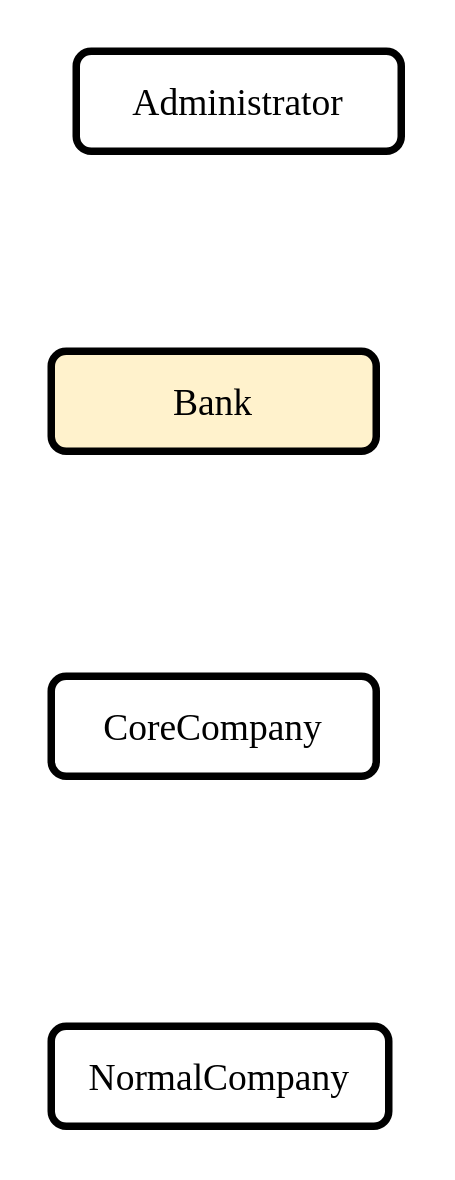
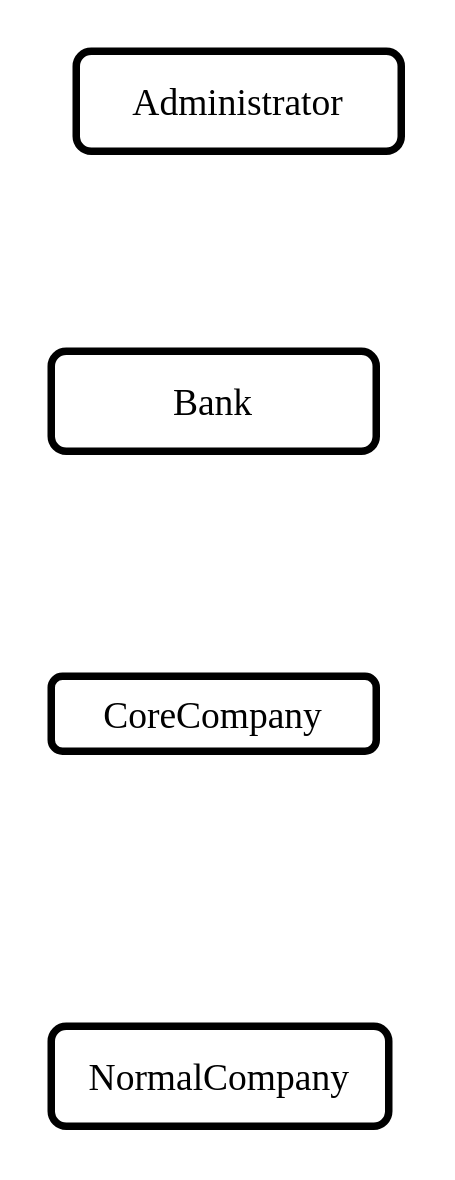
(214, 401) -> (214, 401)
(214, 726) -> (214, 714)
